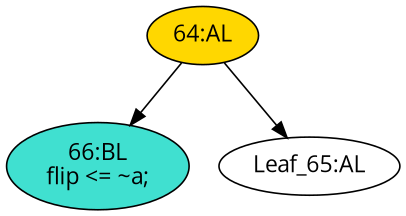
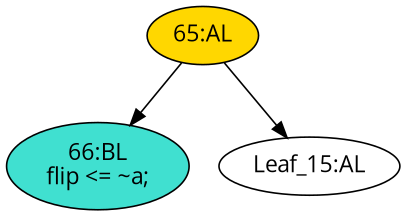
(203, 36) -> (203, 36)
(309, 166) -> (309, 166)
